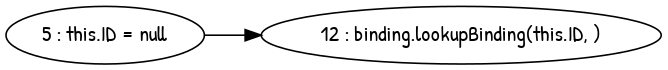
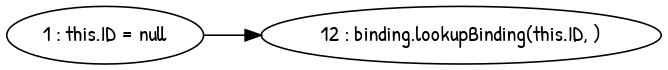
(105, 35) -> (105, 35)
